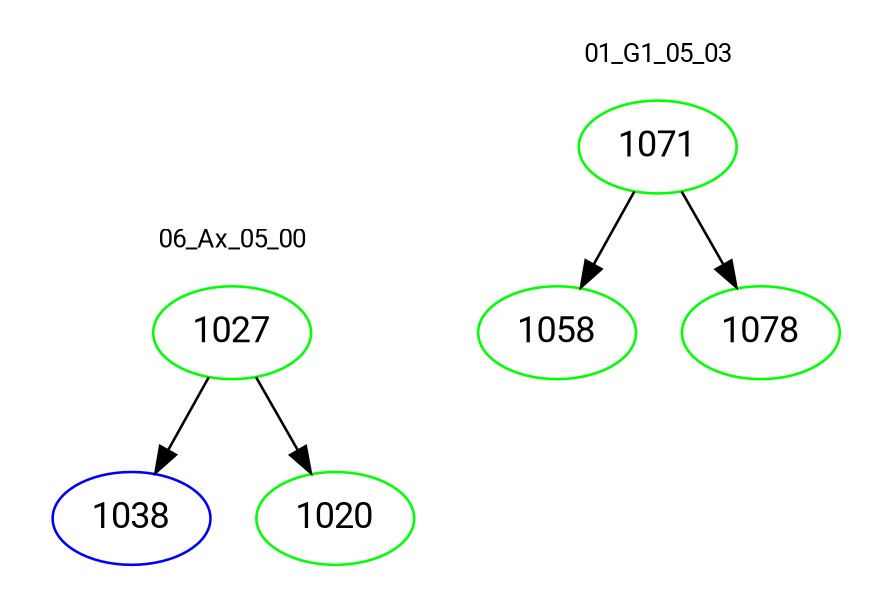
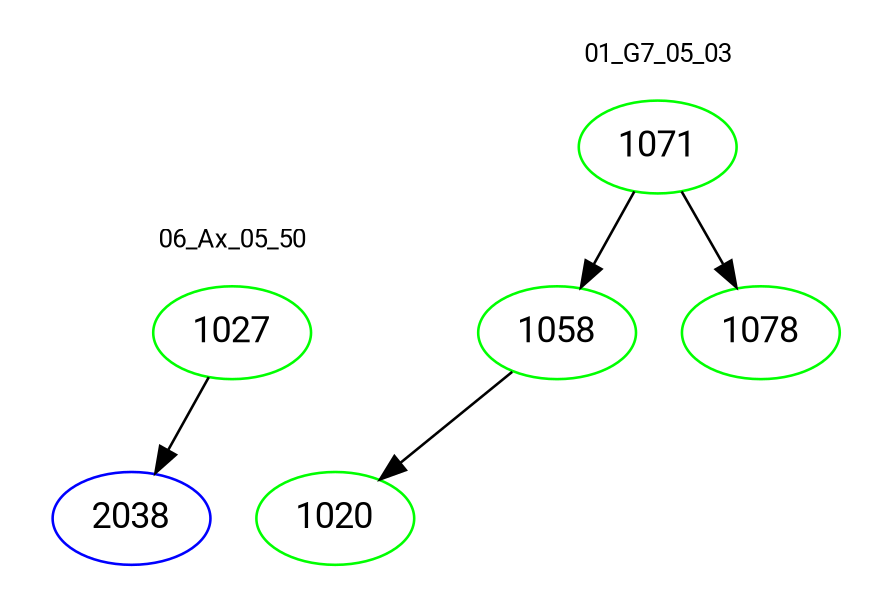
(659, 55) -> (659, 55)
(233, 241) -> (233, 241)
(277, 413) -> (456, 417)
(132, 518) -> (132, 518)
